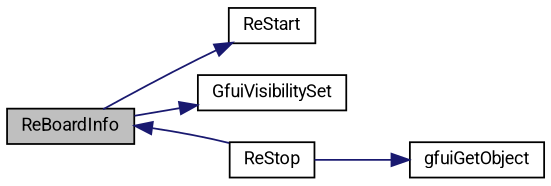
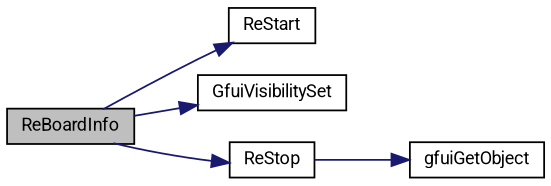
(191, 135) -> (162, 153)
